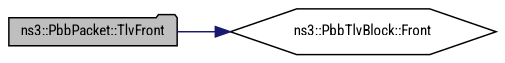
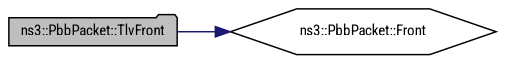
(363, 32) -> (363, 32)
